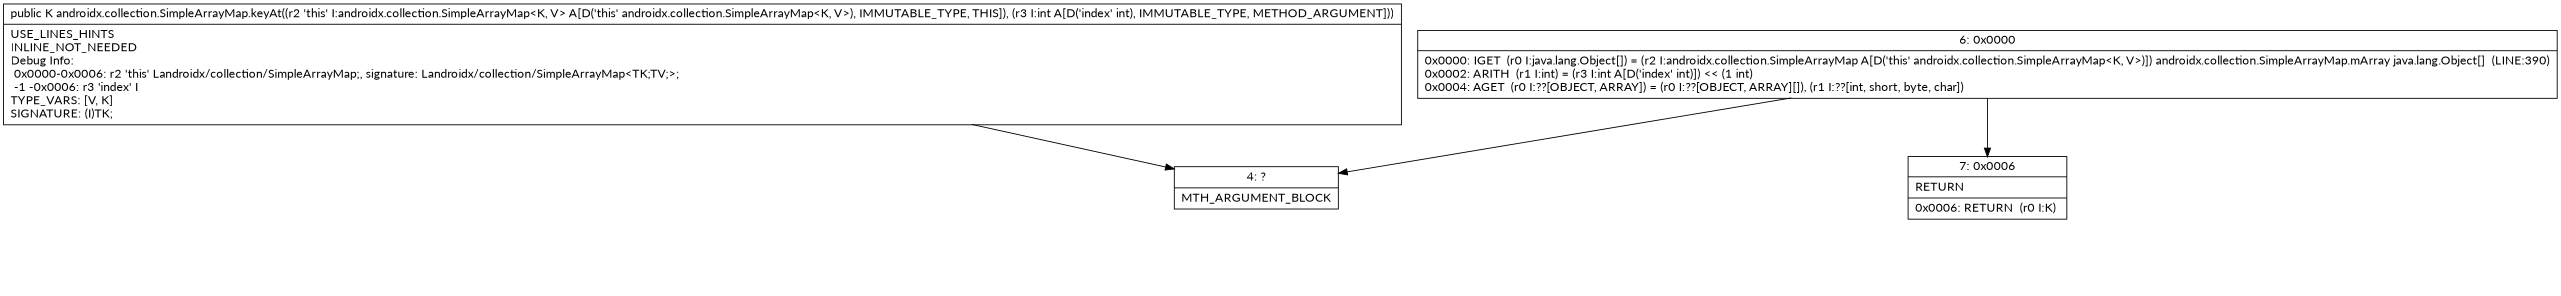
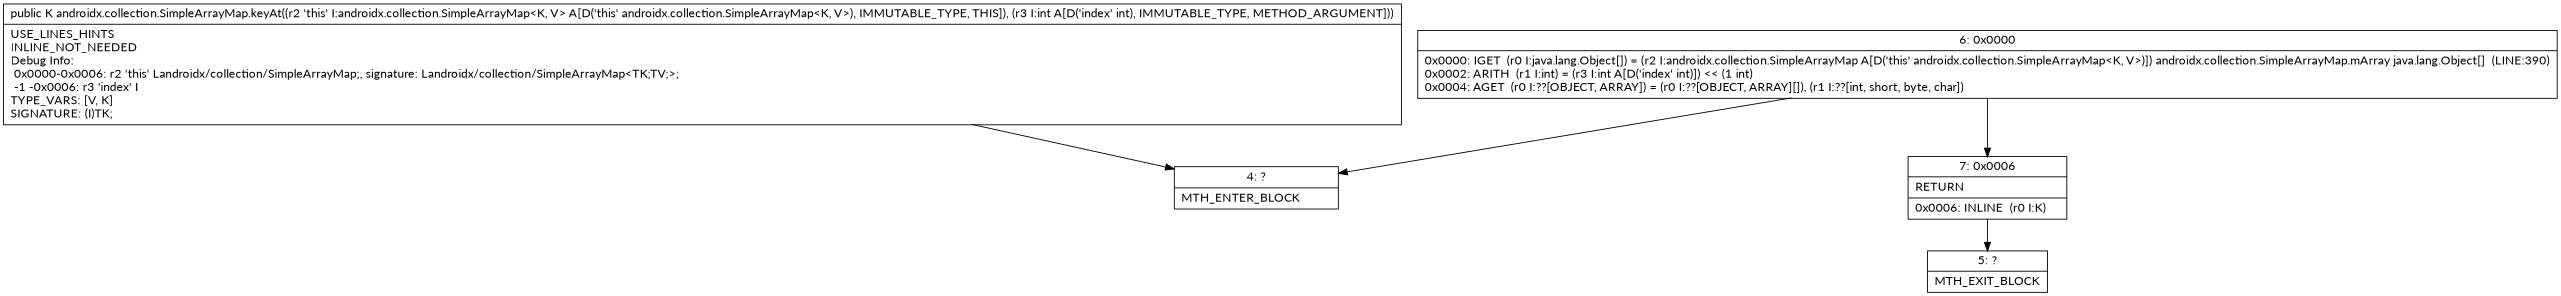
(1256, 198) -> (1241, 198)
(1987, 208) -> (1983, 208)
none -> (1987, 272)
